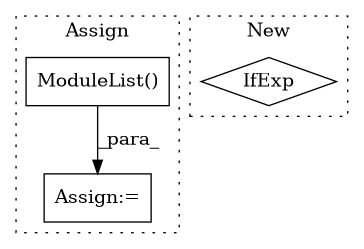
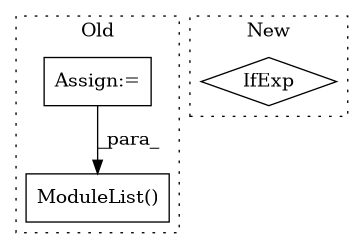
(98, 31) -> (98, 31)
(98, 133) -> (98, 133)
